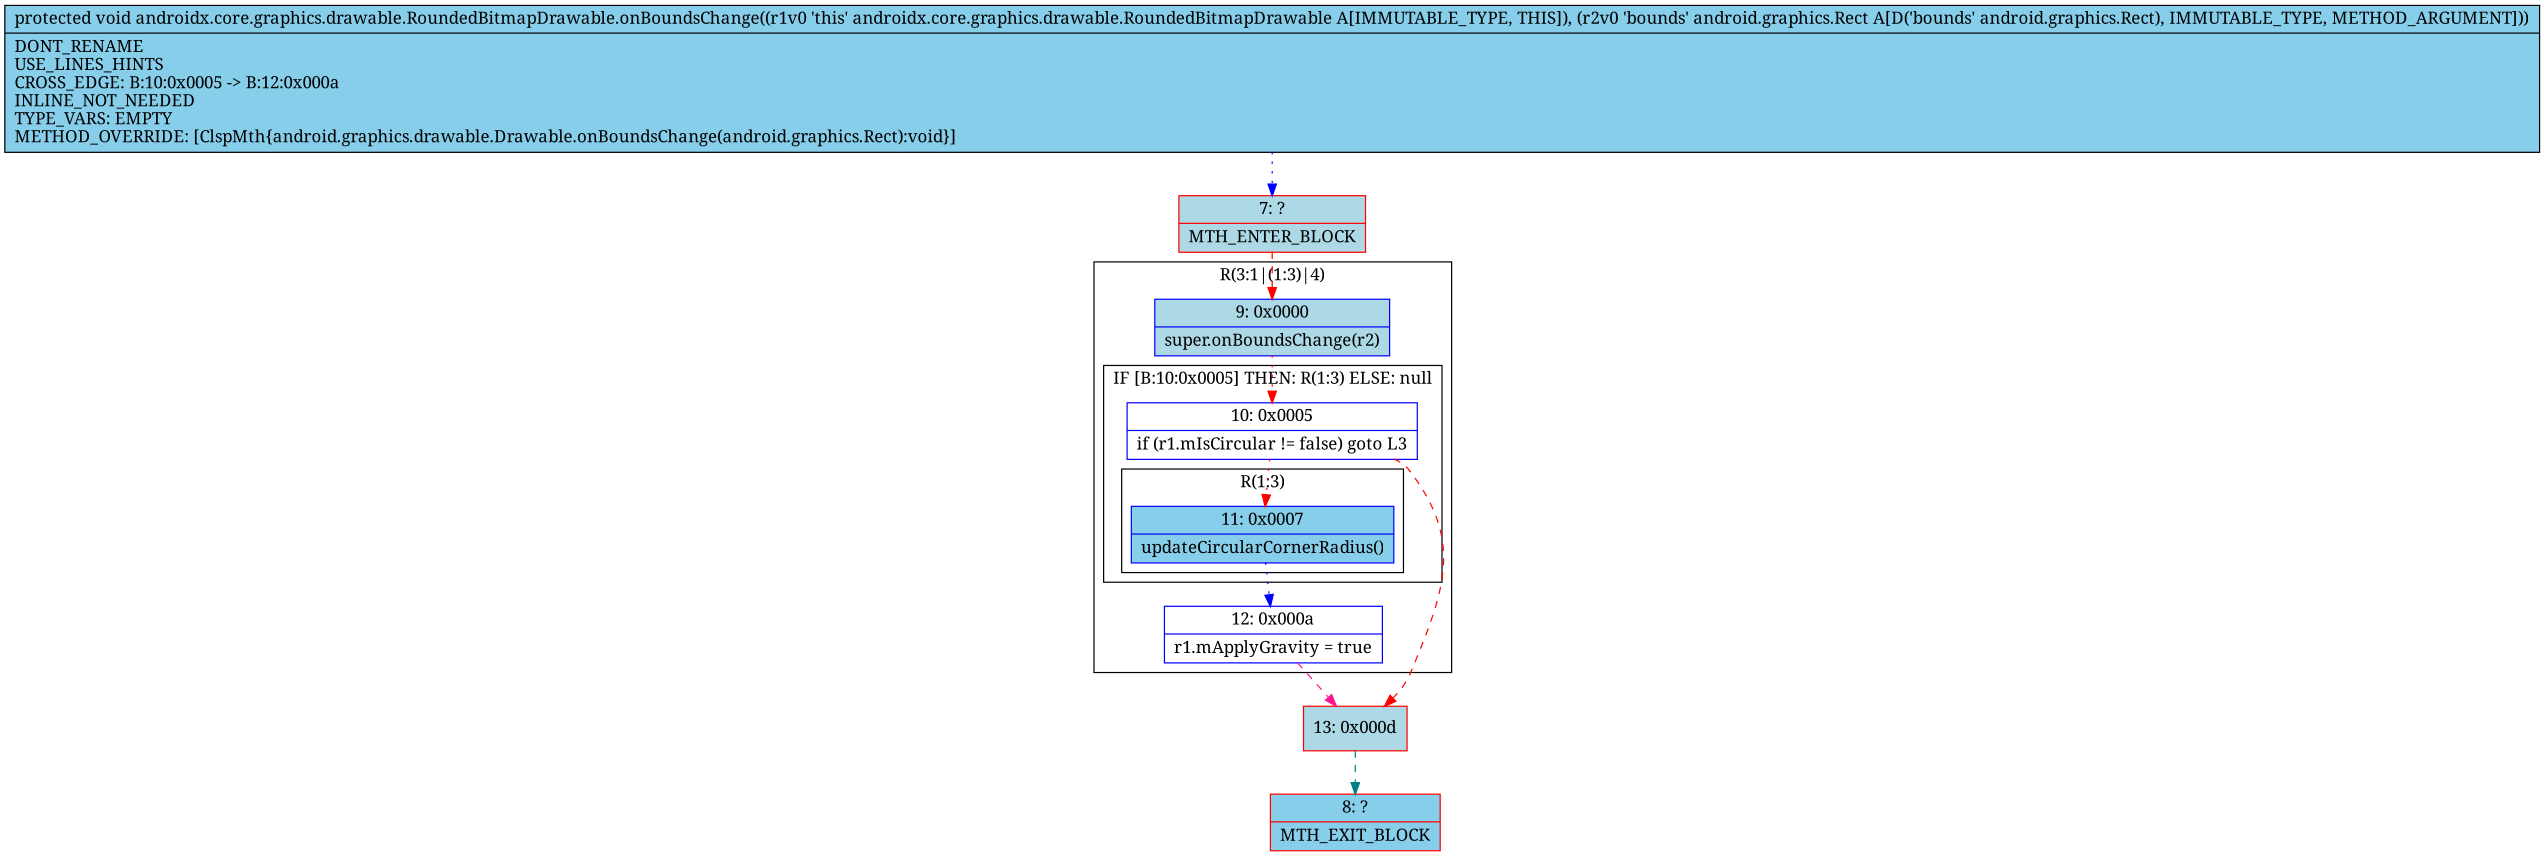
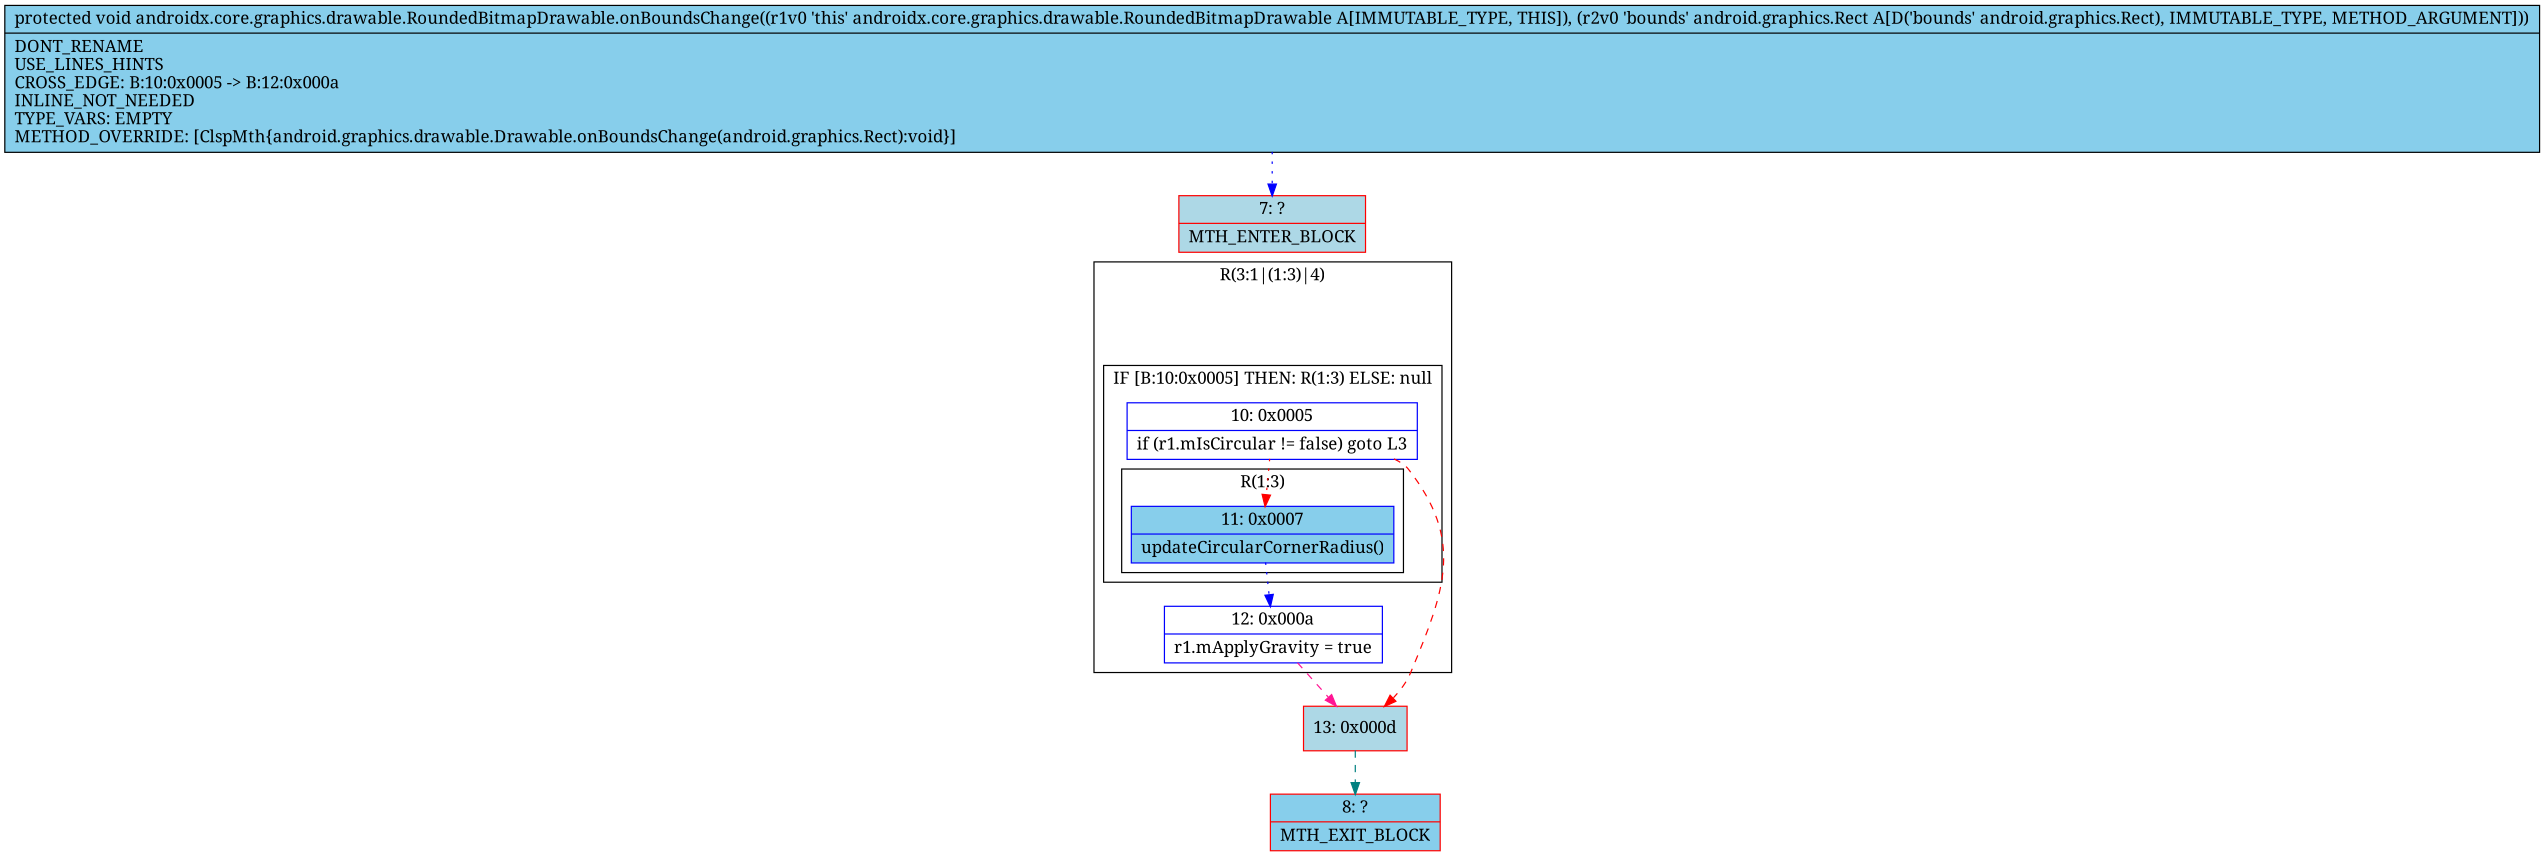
(1272, 328) -> none
